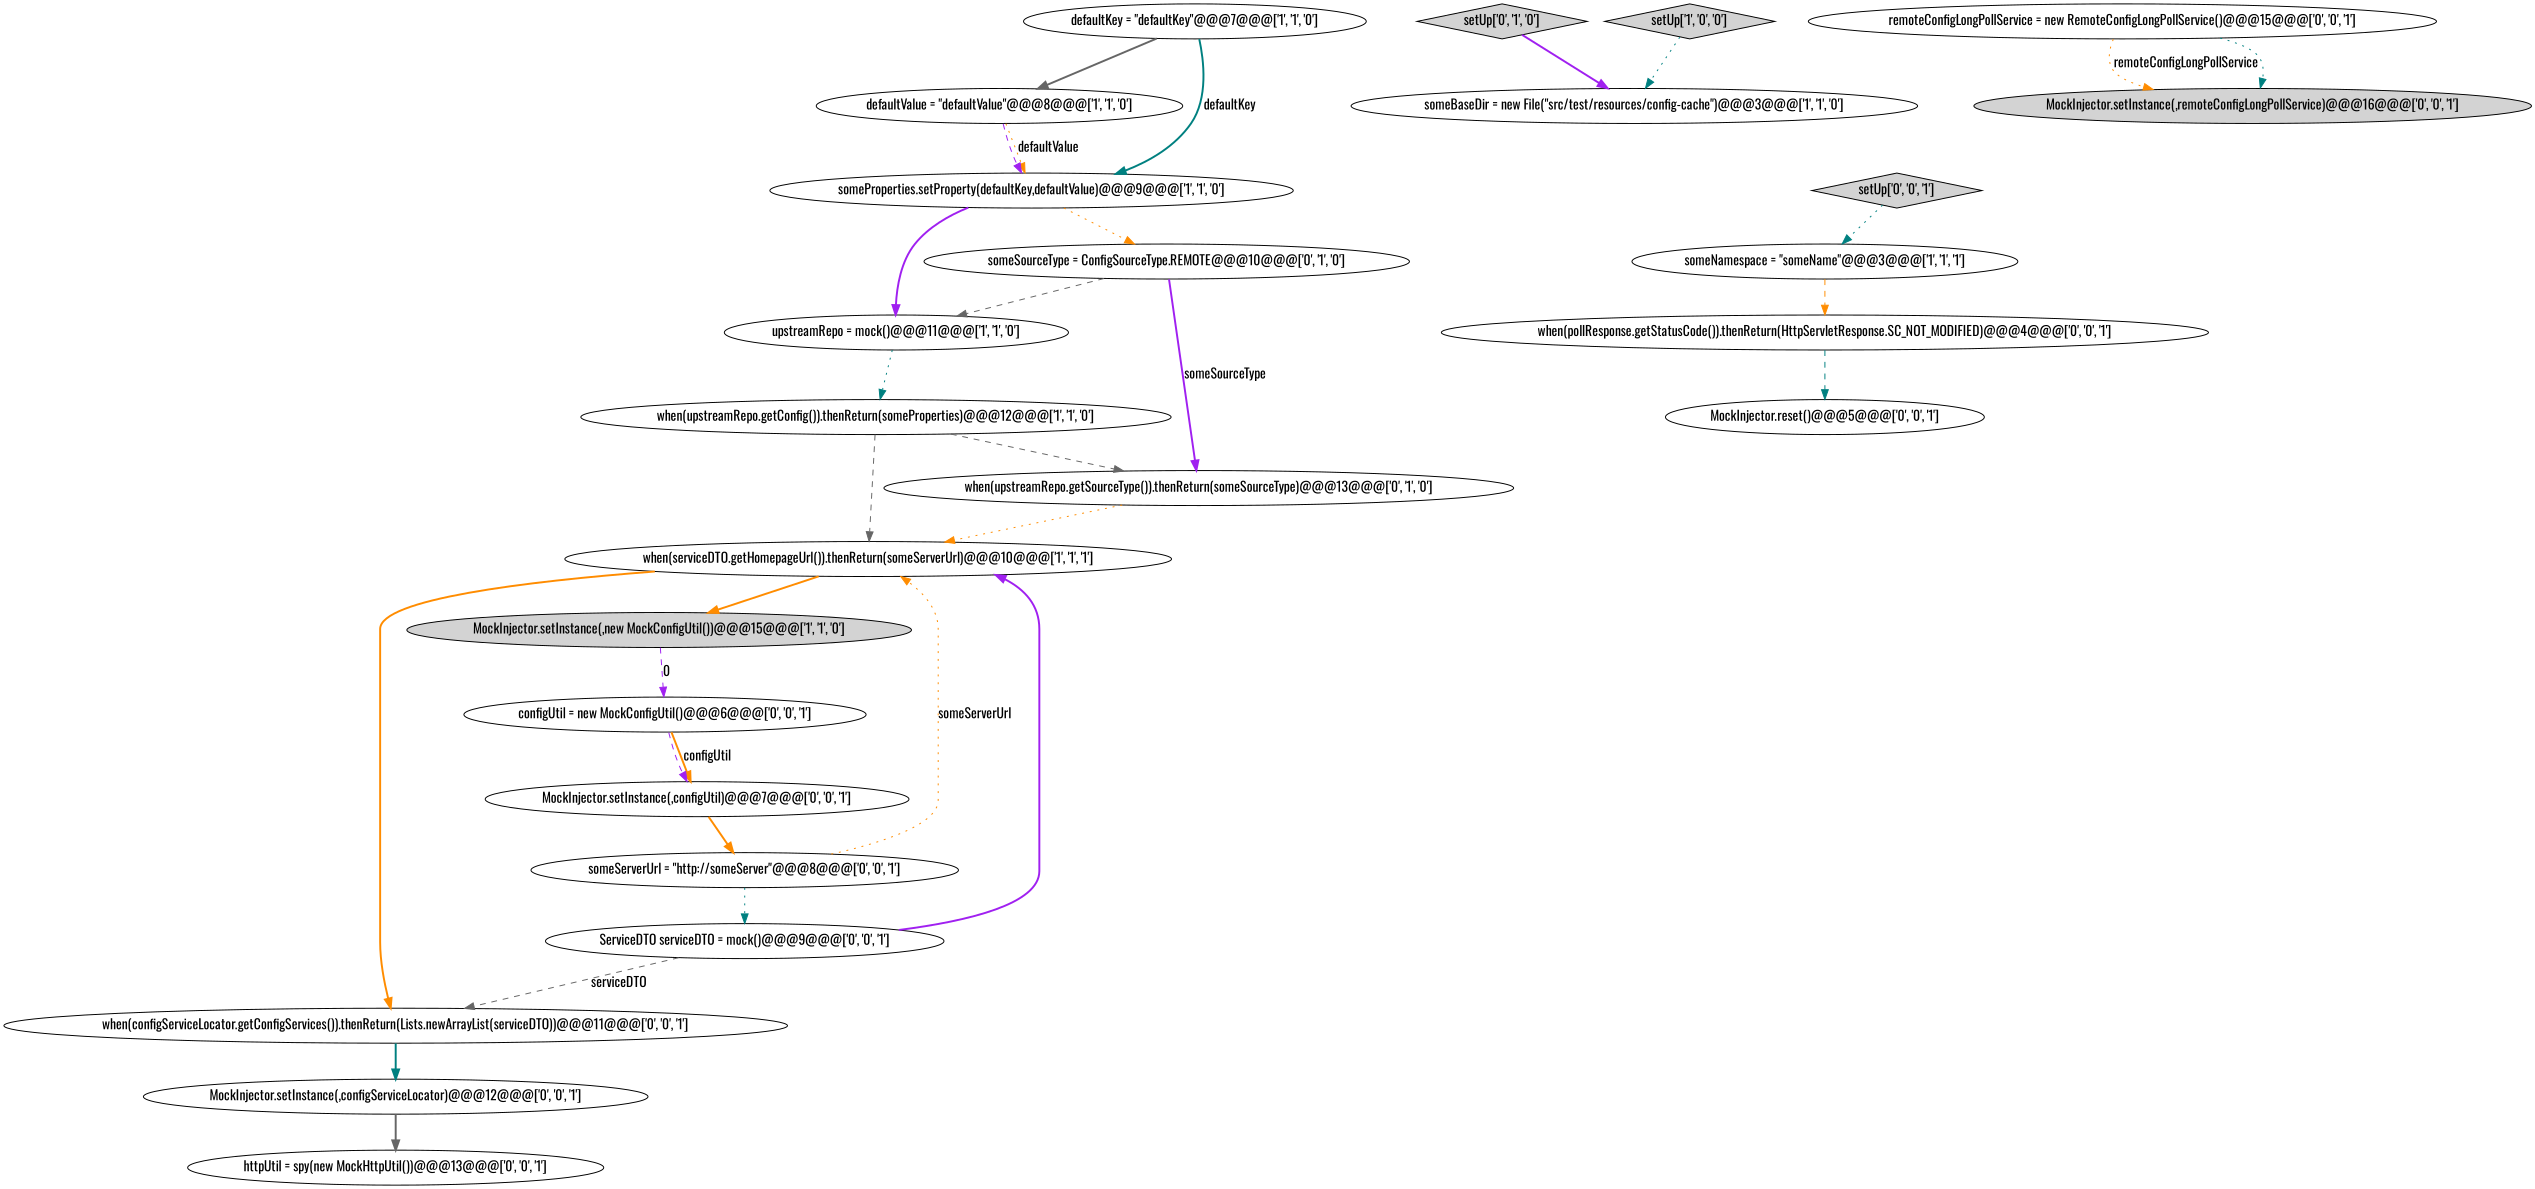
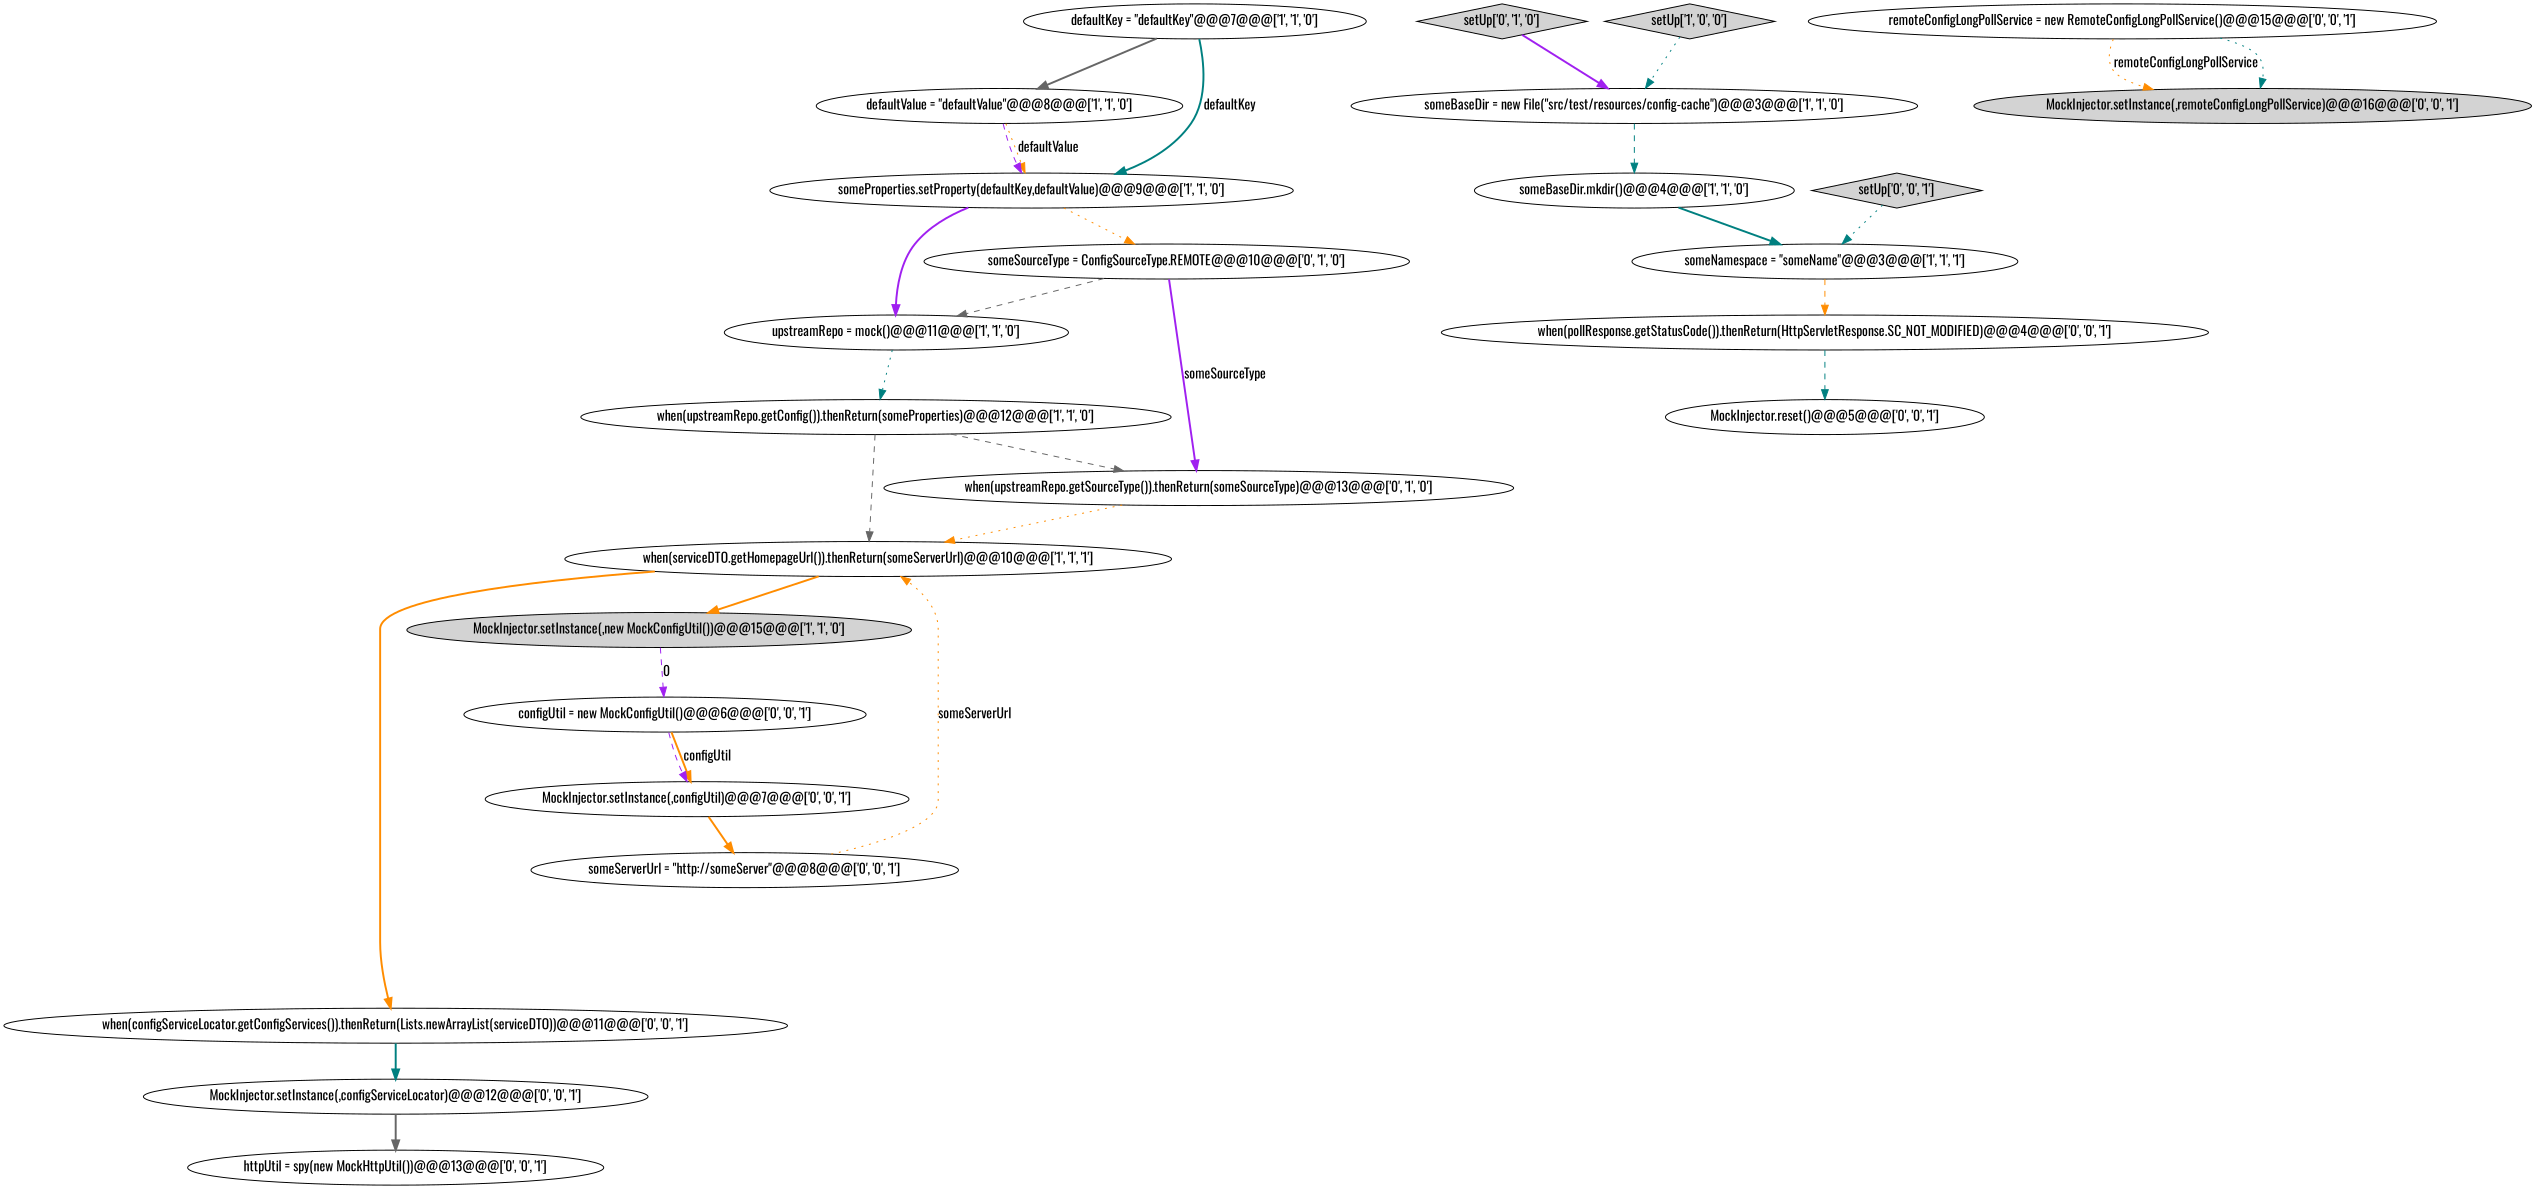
none -> (1634, 191)
(745, 941) -> none
